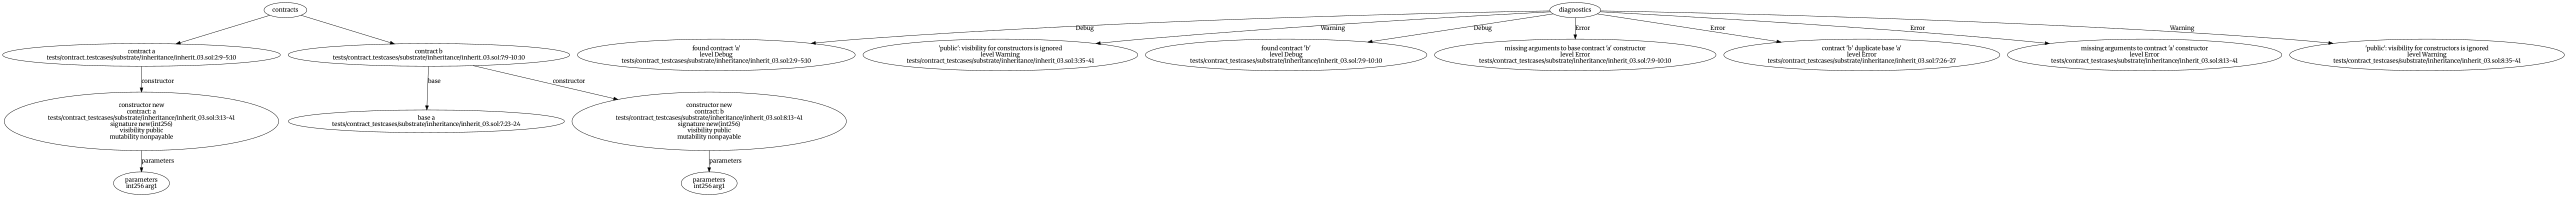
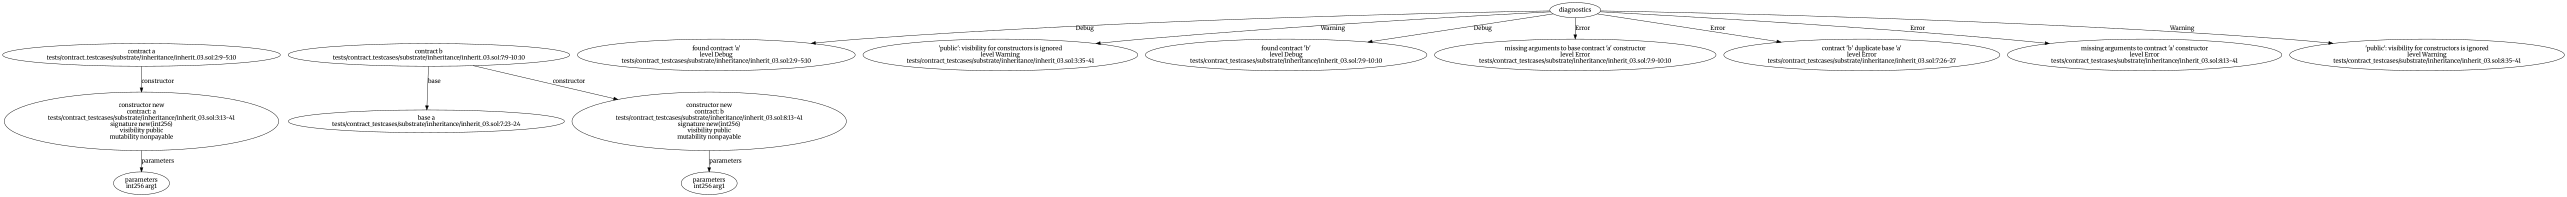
(285, 10) -> none
